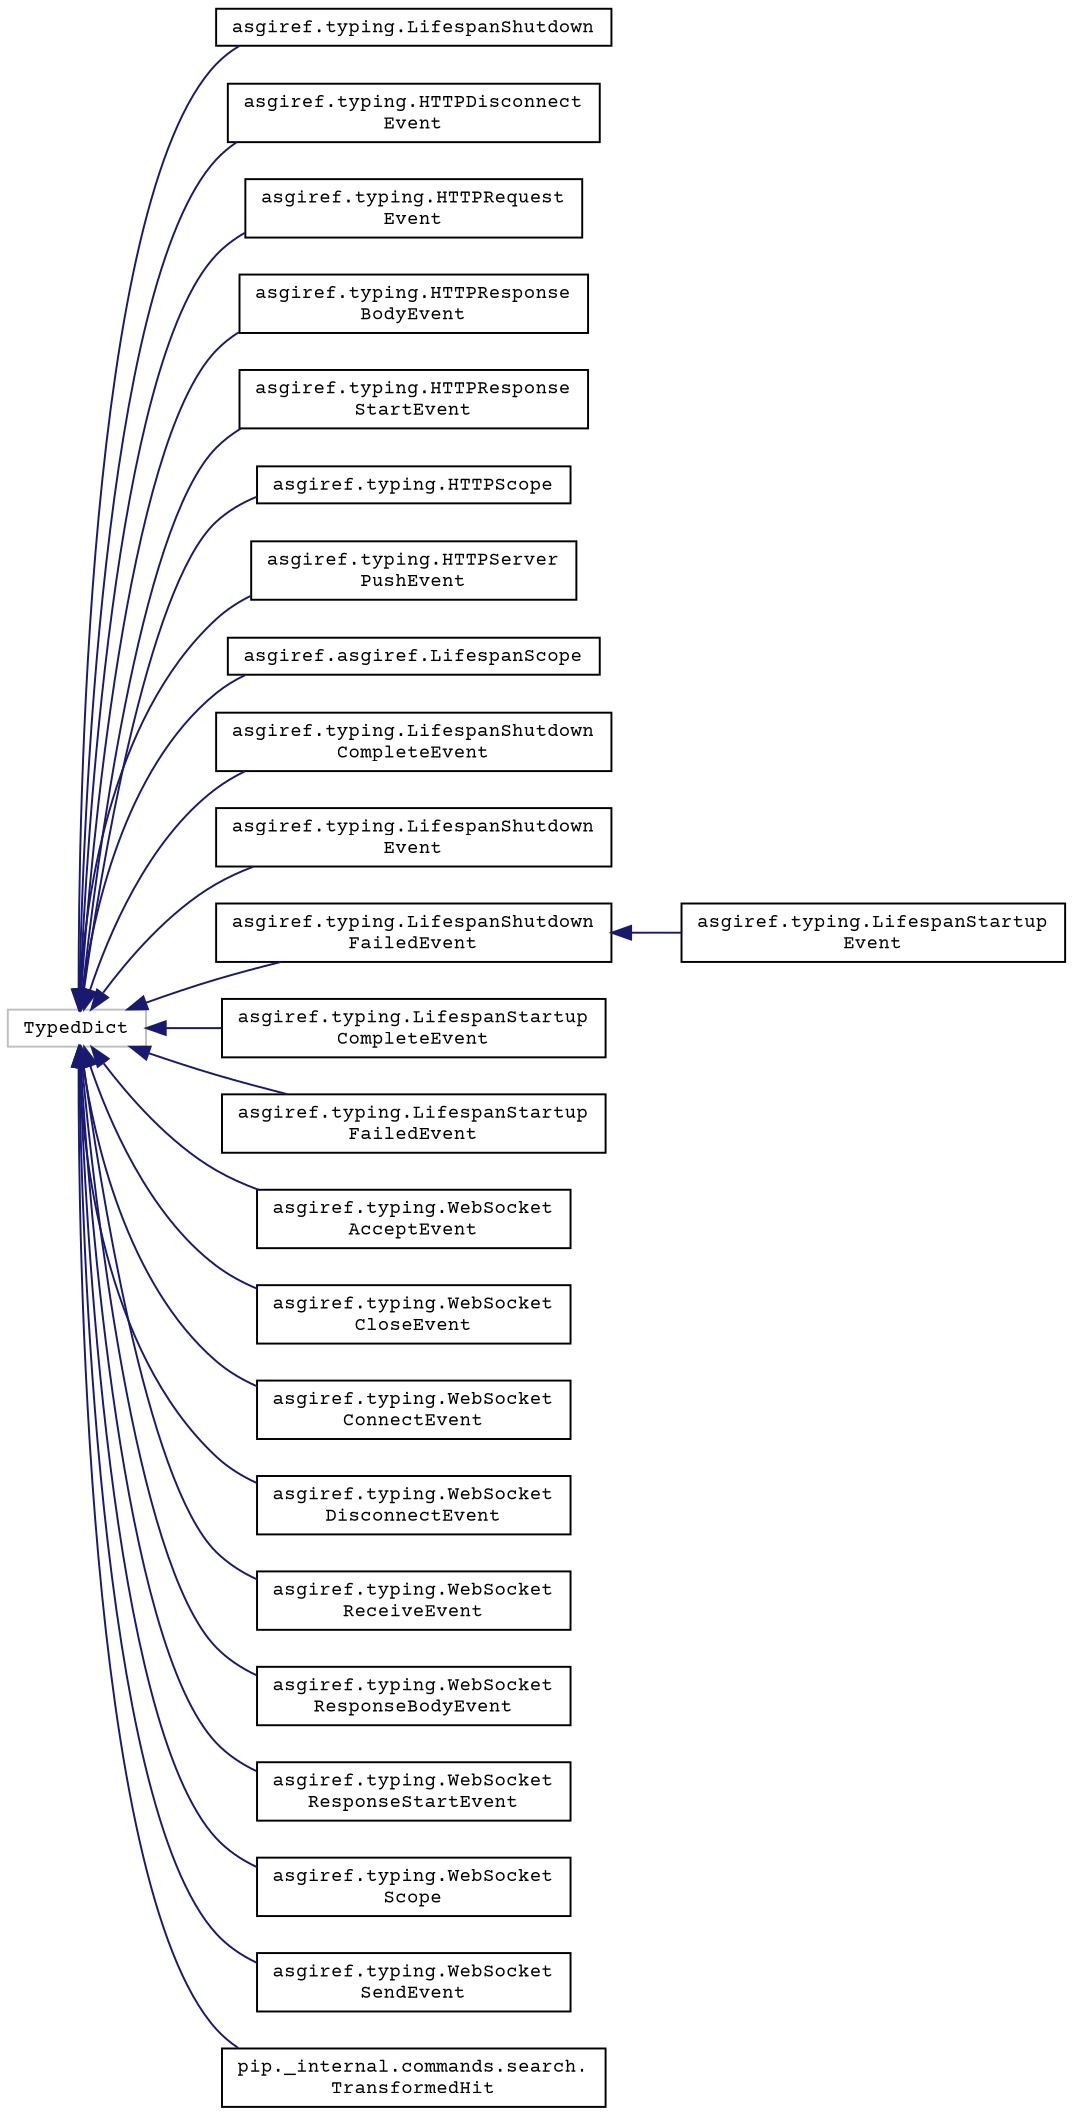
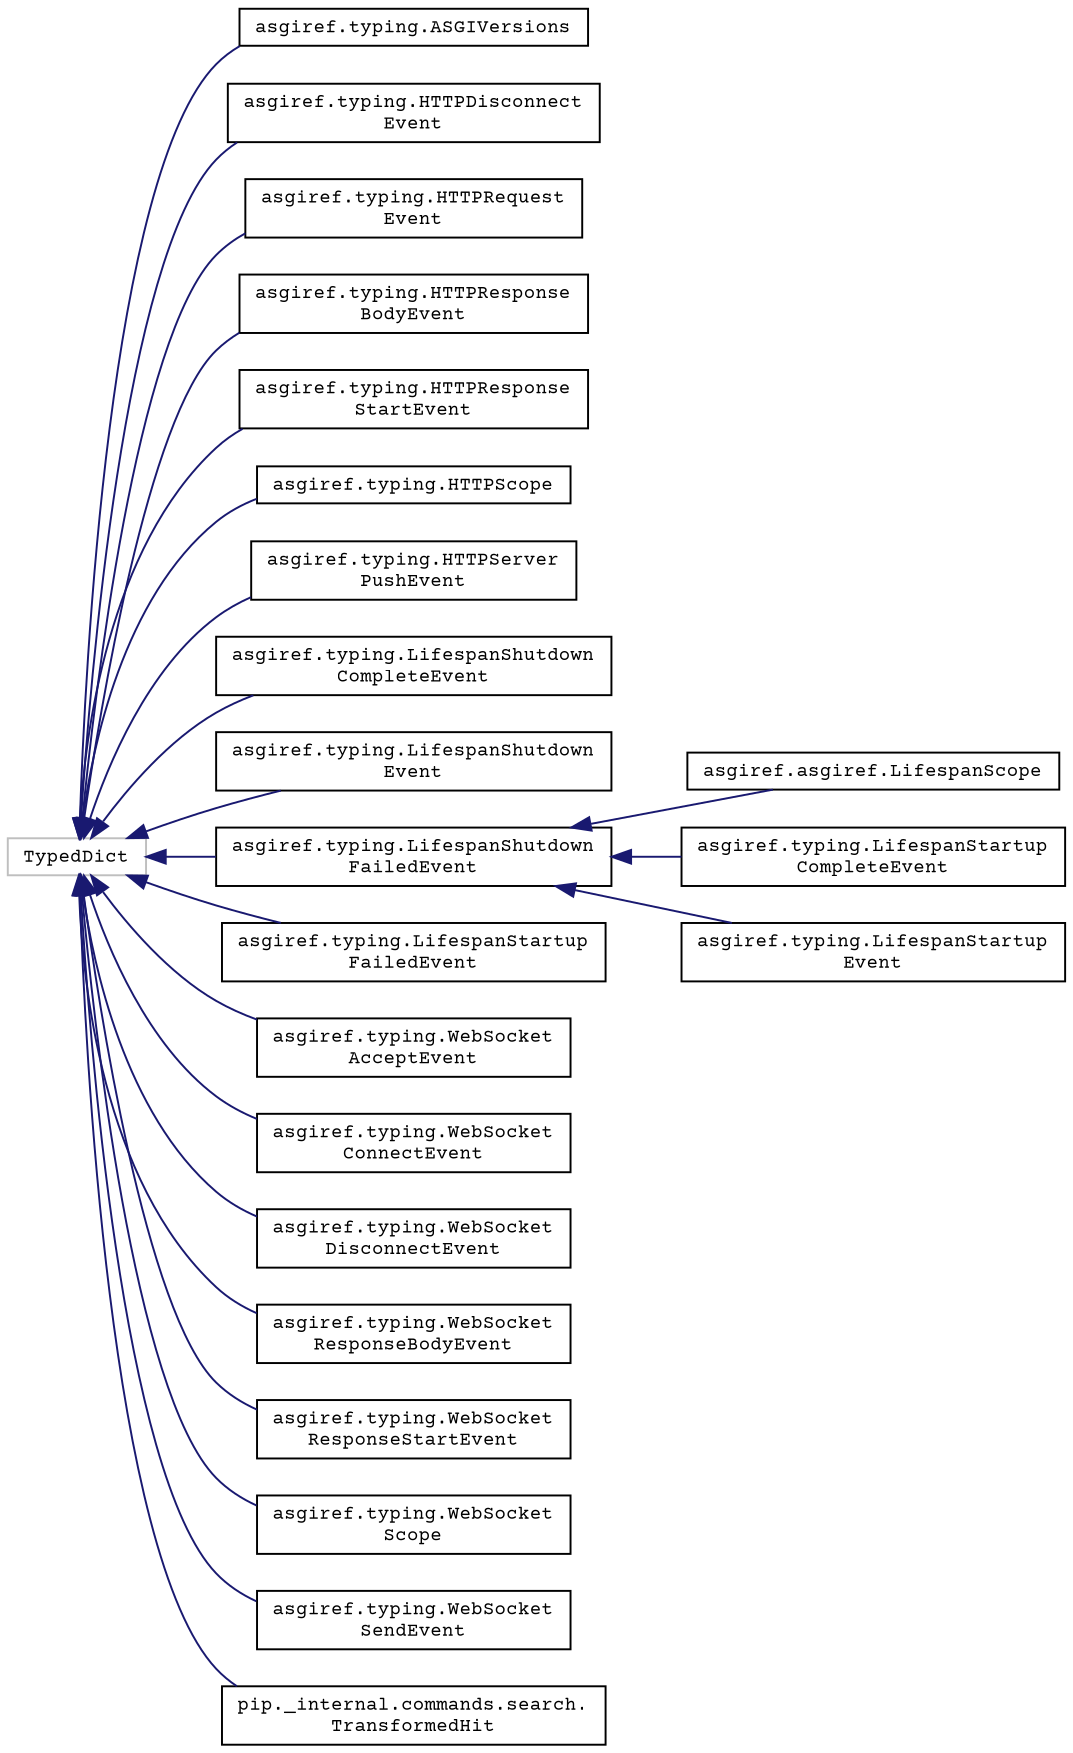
(414, 27) -> (414, 27)
(131, 813) -> (682, 807)
(194, 1028) -> (656, 857)
(414, 1314) -> none
(414, 1601) -> none
